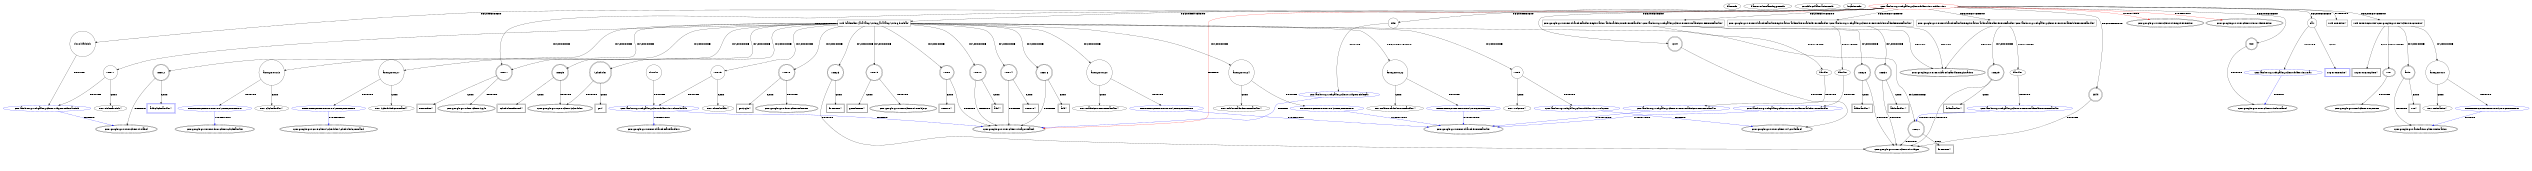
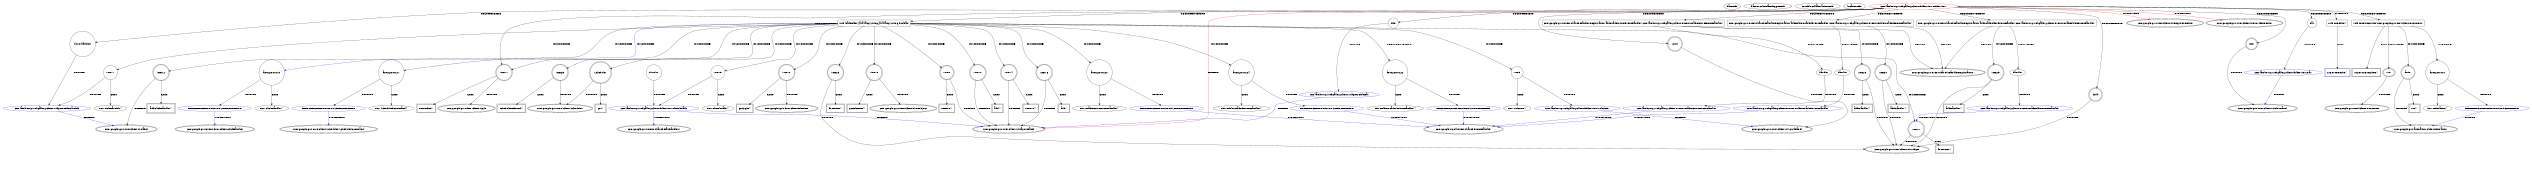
(2445, 44) -> (2445, 44)
(2324, 47) -> (2337, 47)
(588, 58) -> (588, 58)
(161, 108) -> (161, 108)
(1463, 129) -> (1463, 129)
